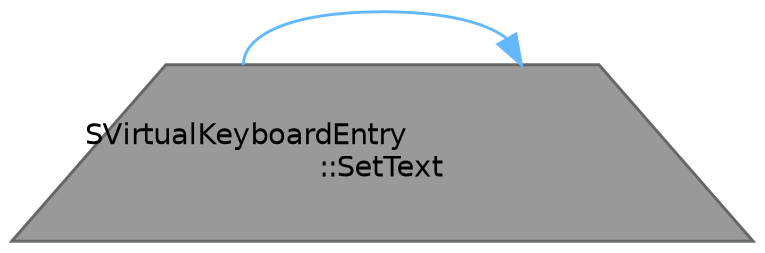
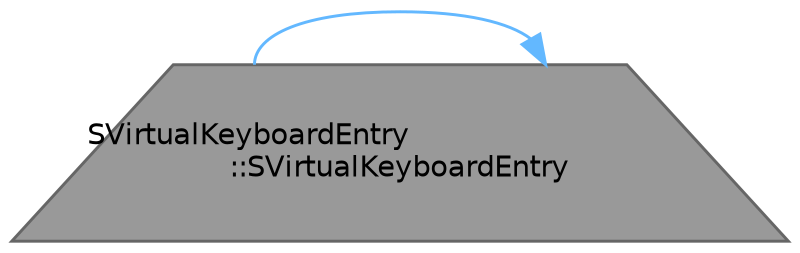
(382, 153) -> (400, 153)
